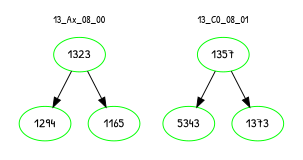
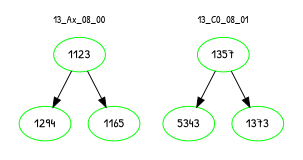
(80, 55) -> (80, 55)
